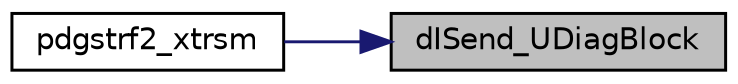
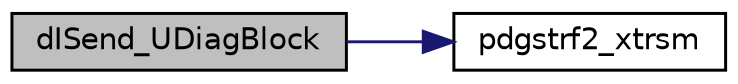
(322, 42) -> (385, 42)
